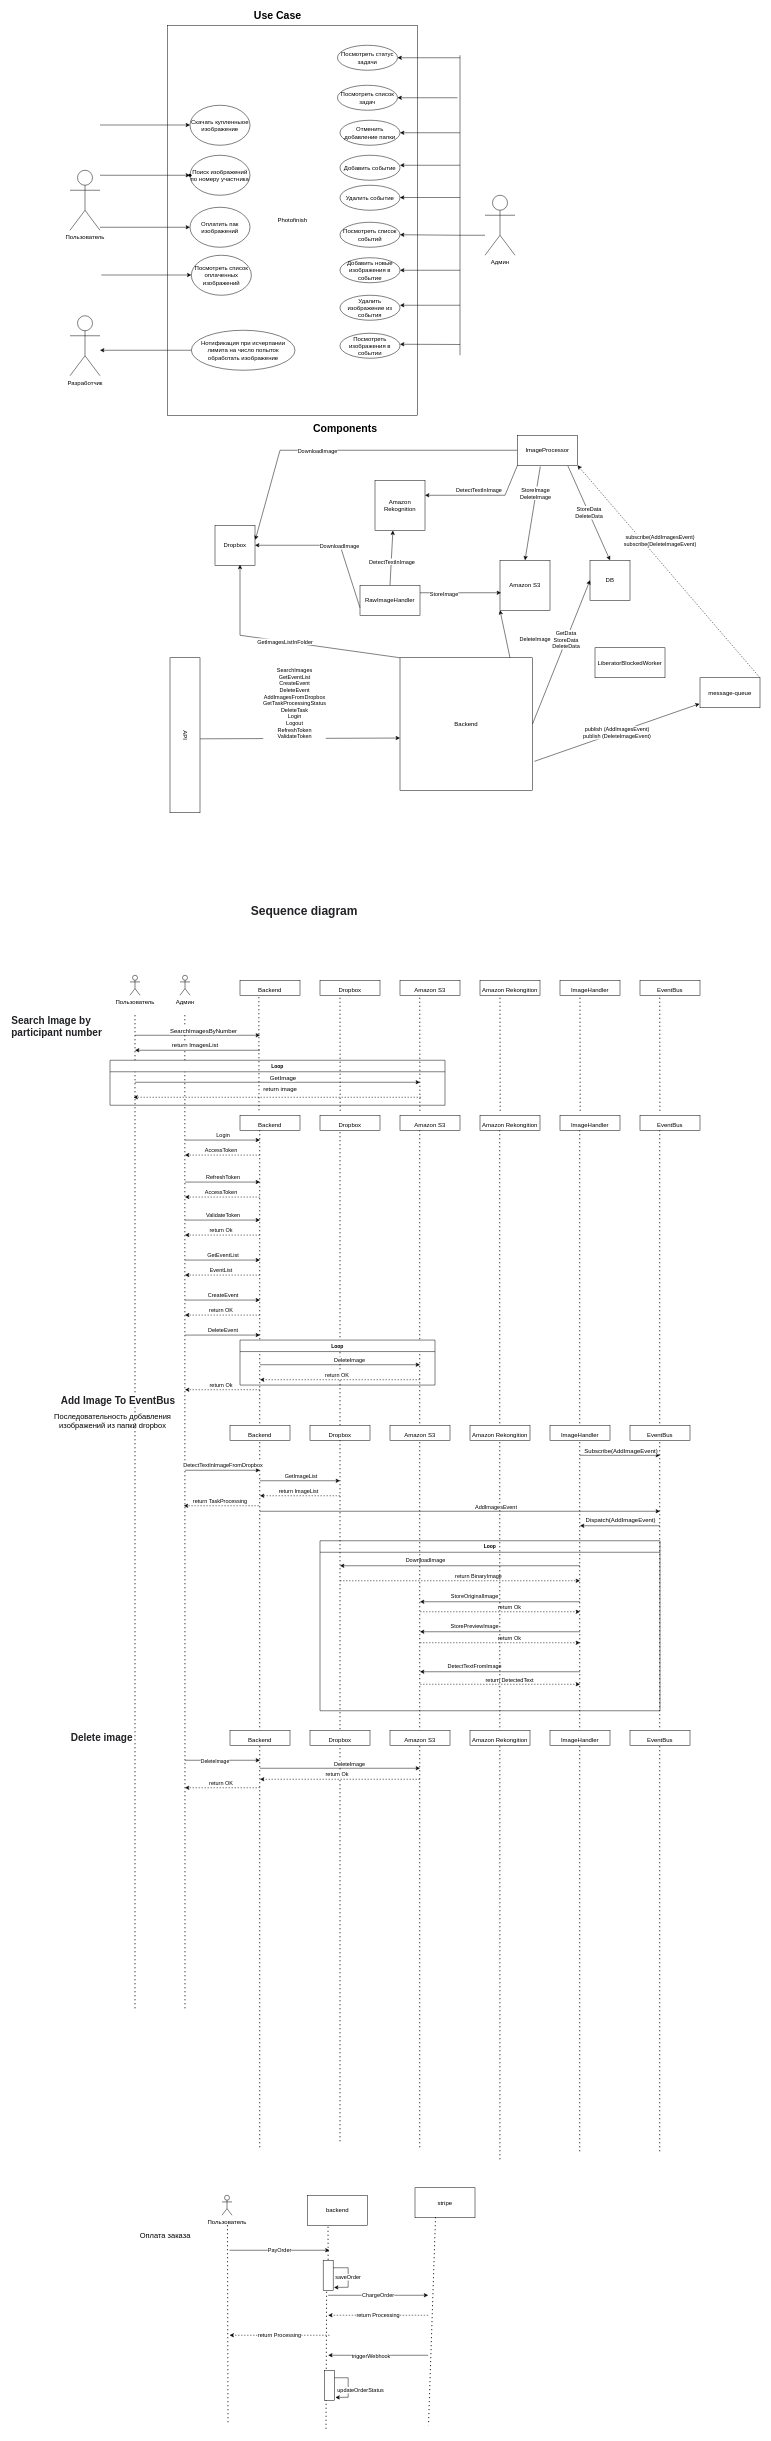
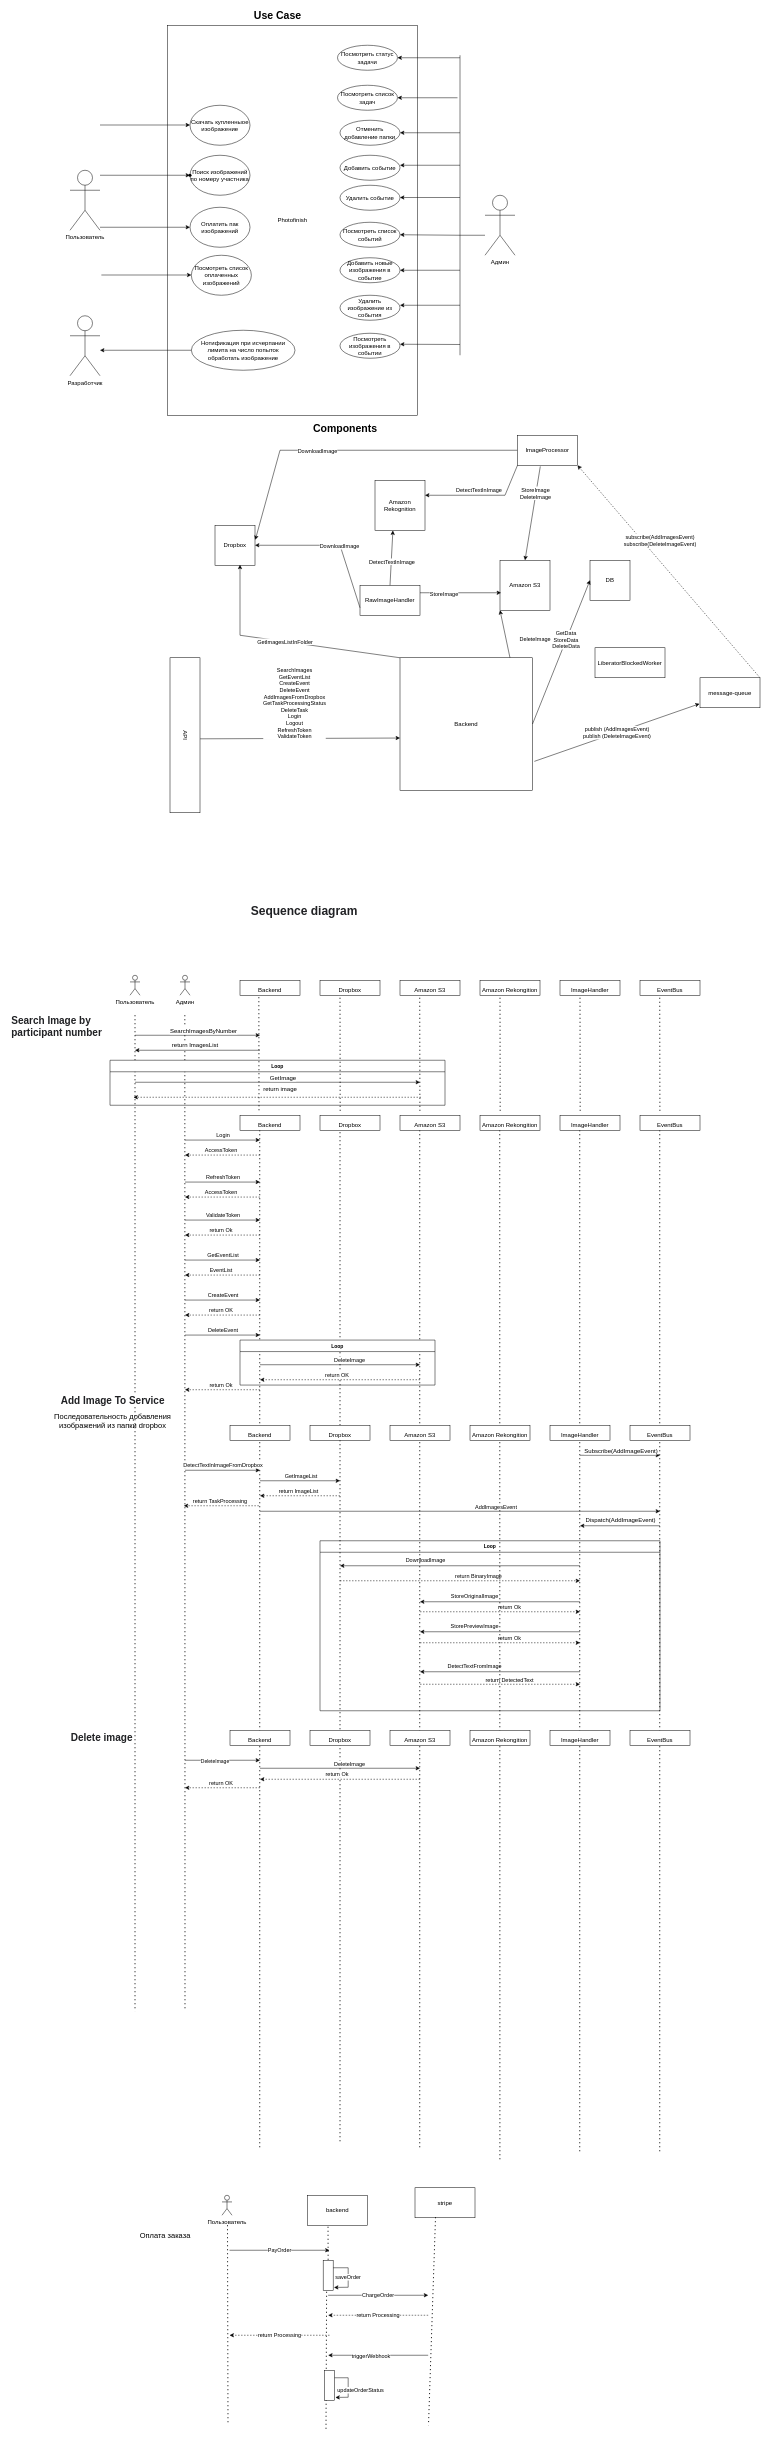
(588, 512) -> none
(118, 1400) -> (114, 1400)
